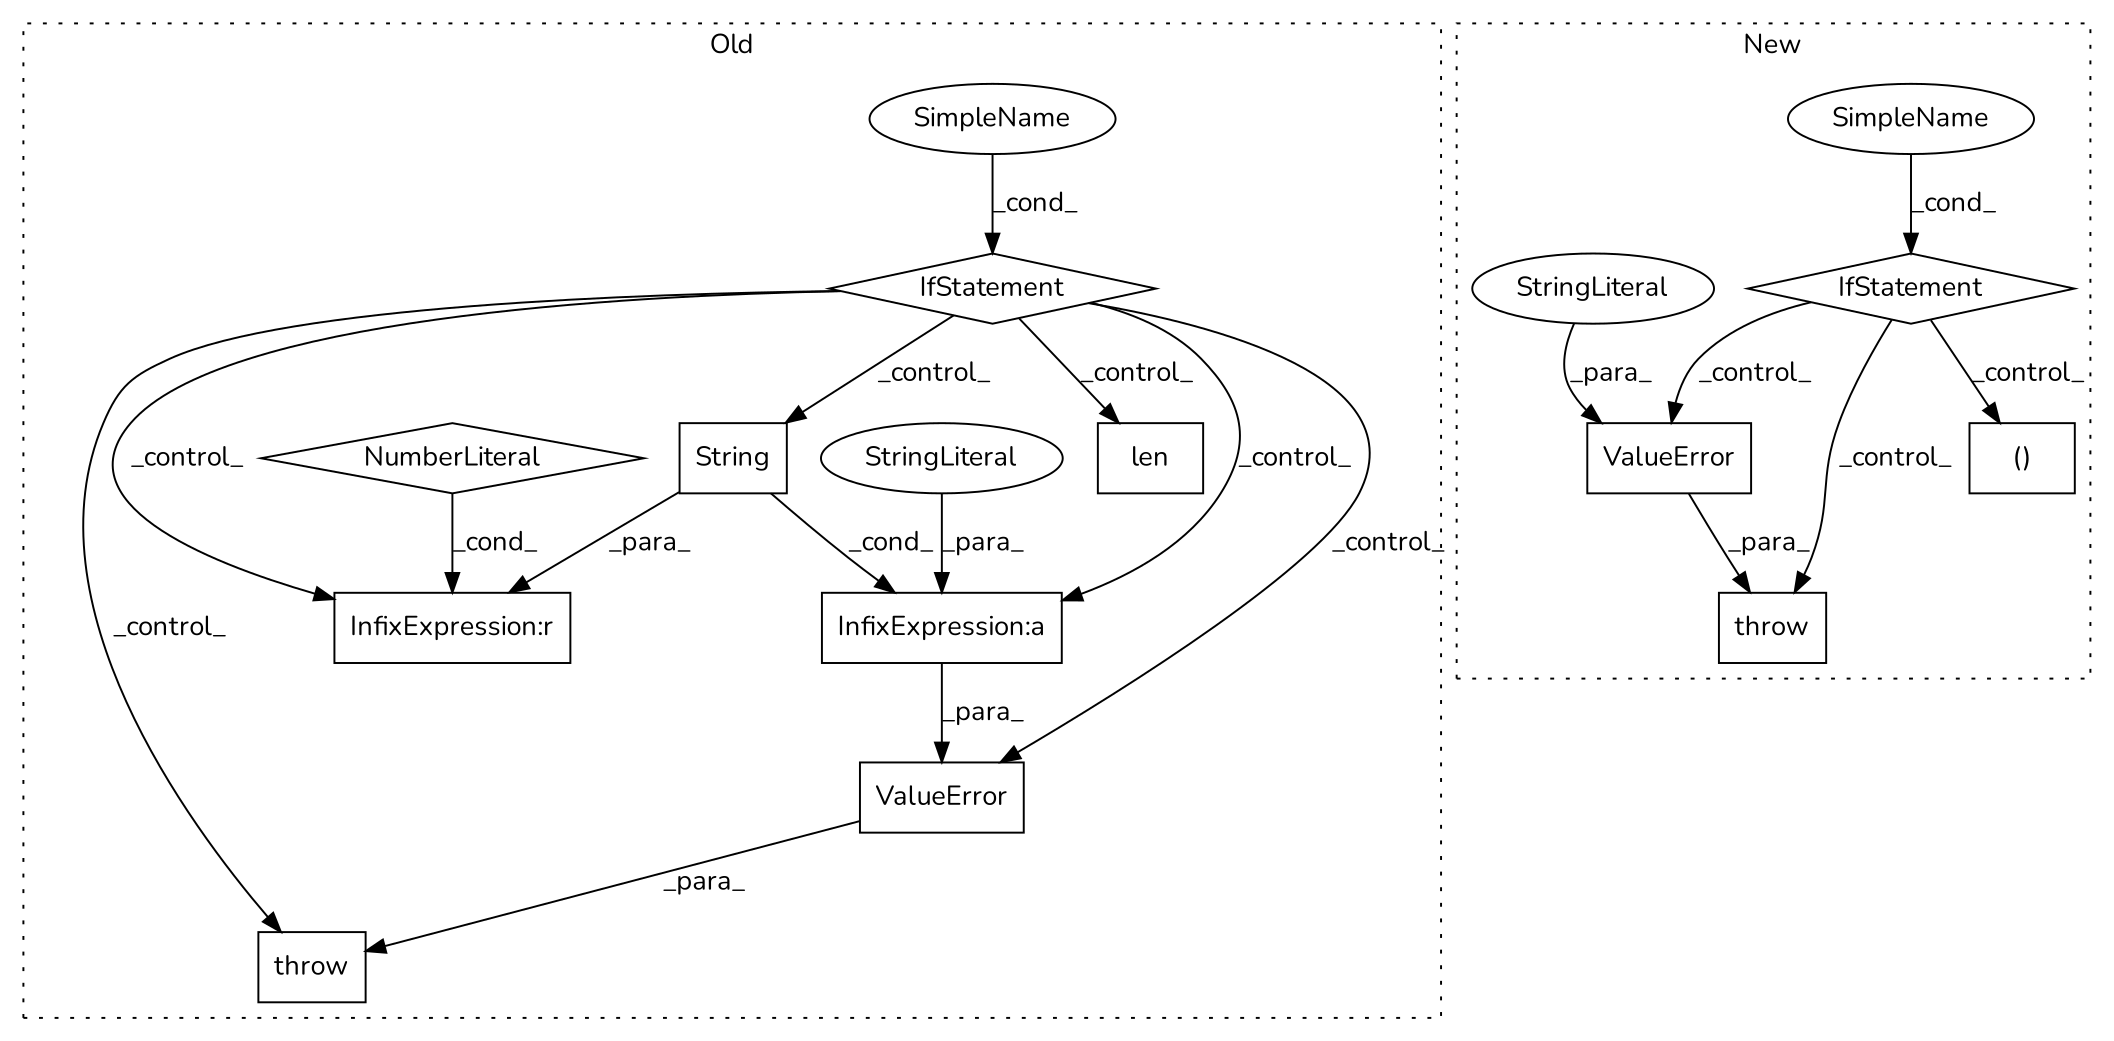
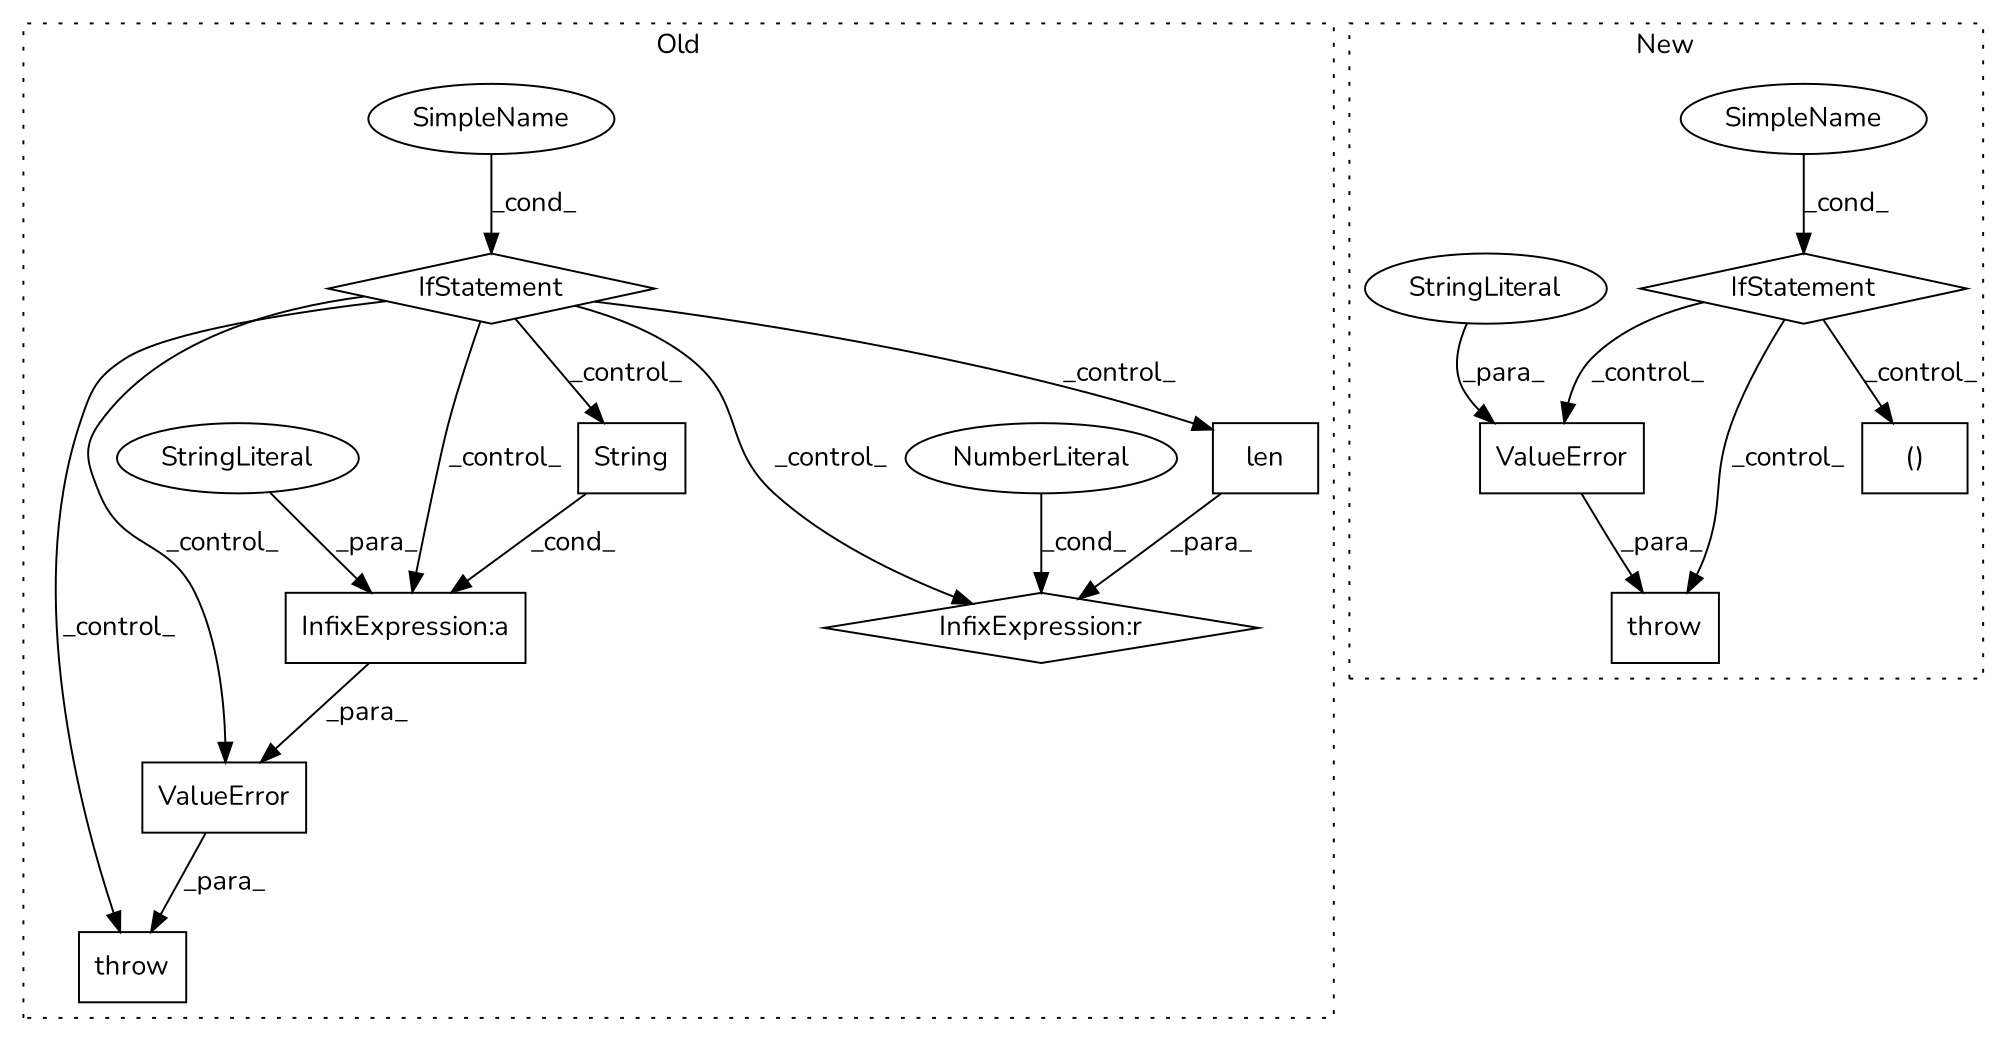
(452, 458) -> (1041, 458)
(603, 537) -> (1158, 541)
(452, 628) -> (1041, 628)
